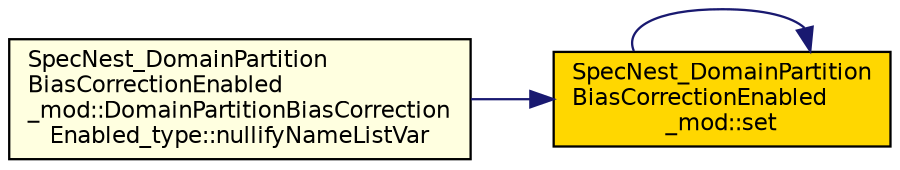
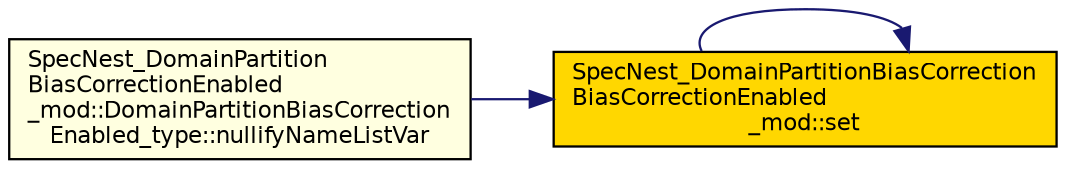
(722, 99) -> (805, 99)
